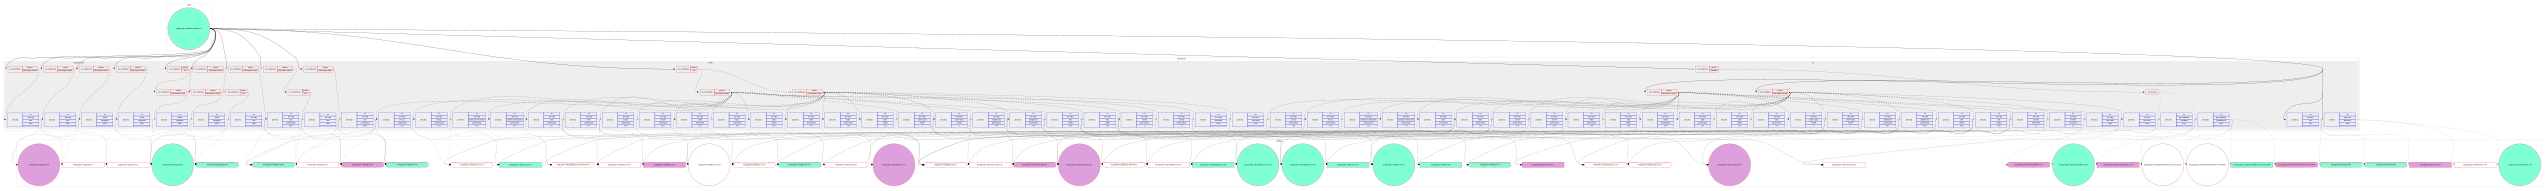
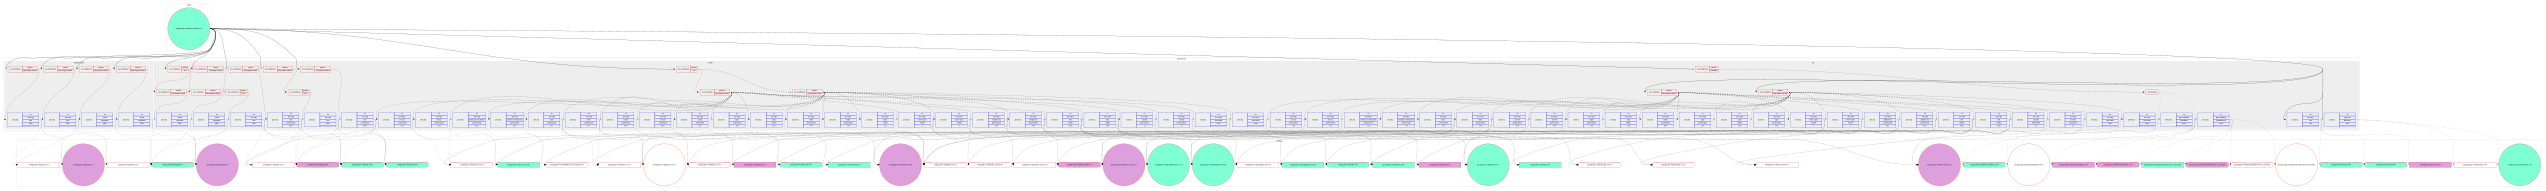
(173, 165) -> (217, 165)
(846, 165) -> (849, 165)
none -> (1984, 165)
(2073, 165) -> (2029, 165)
(2163, 165) -> (2252, 165)
